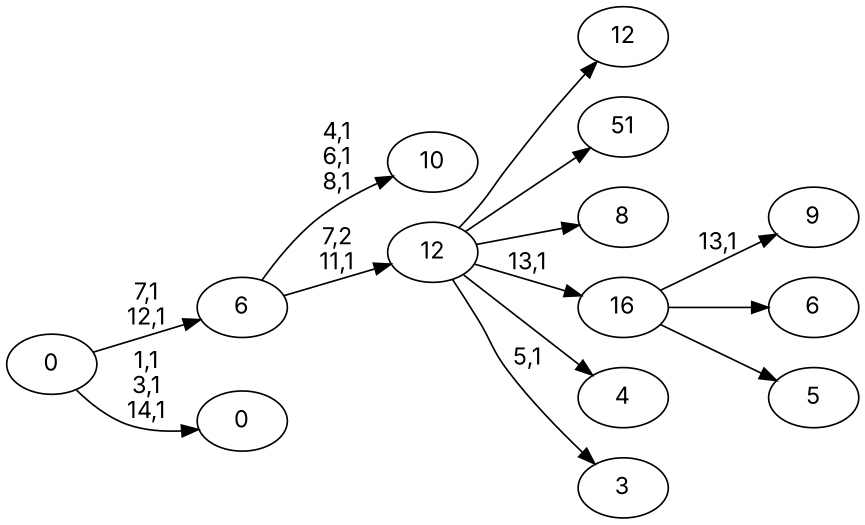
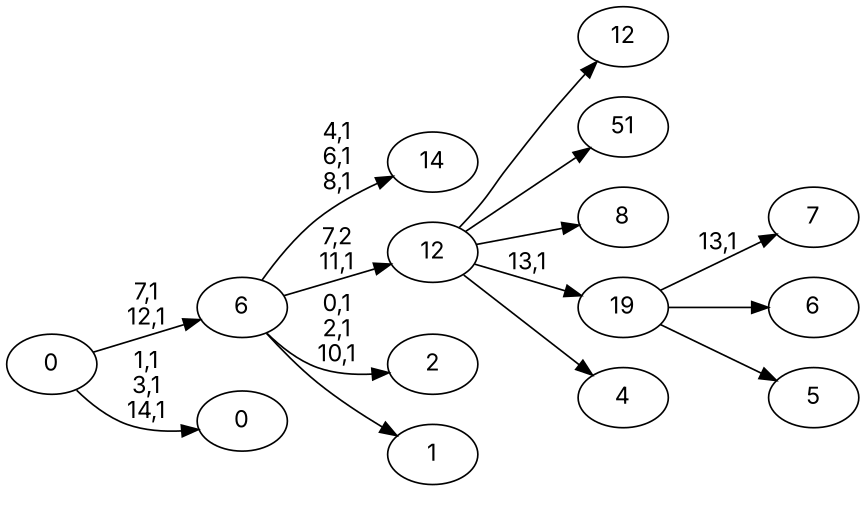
(433, 162) -> (433, 162)
(814, 217) -> (814, 217)
(623, 307) -> (623, 307)
none -> (433, 364)
none -> (433, 454)
(623, 488) -> none
